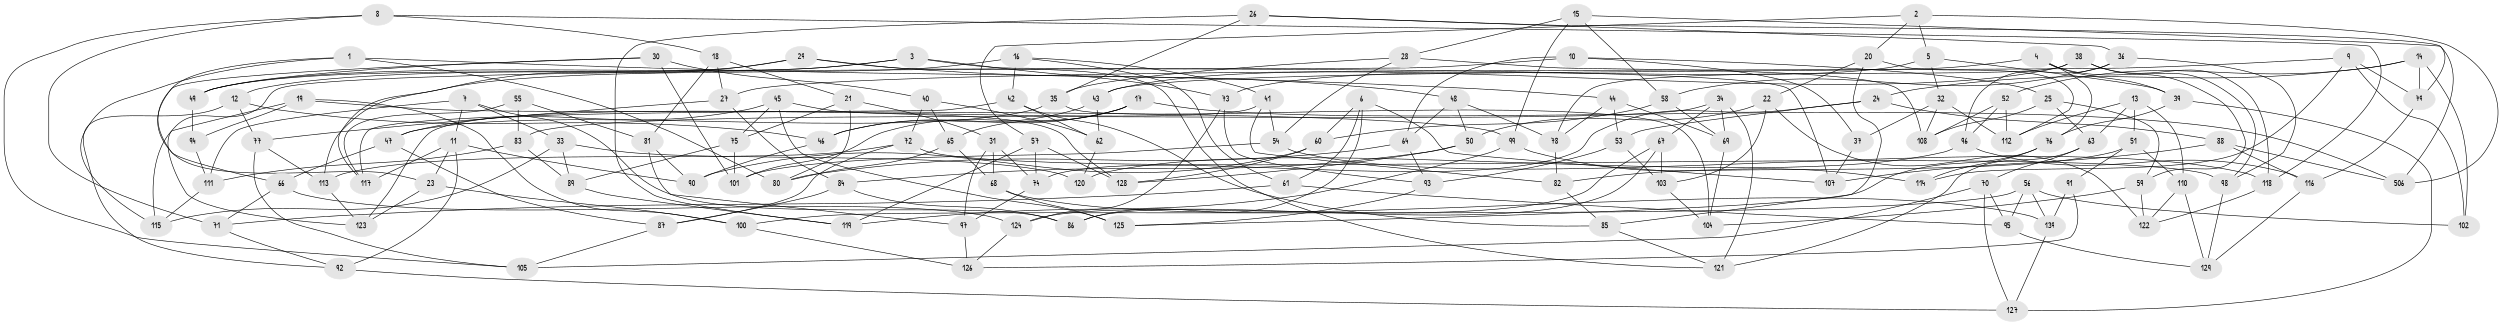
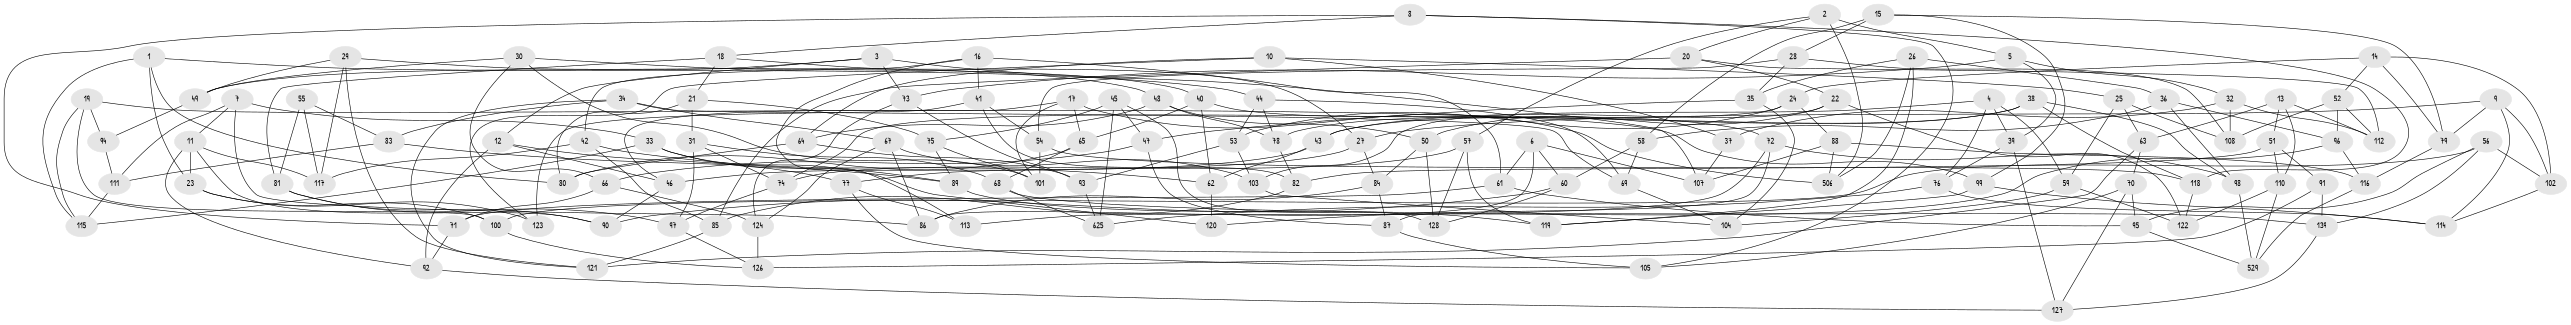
(343, 205) -> none
none -> (2496, 206)
(1119, 226) -> (1099, 226)
(2206, 268) -> (2253, 268)
